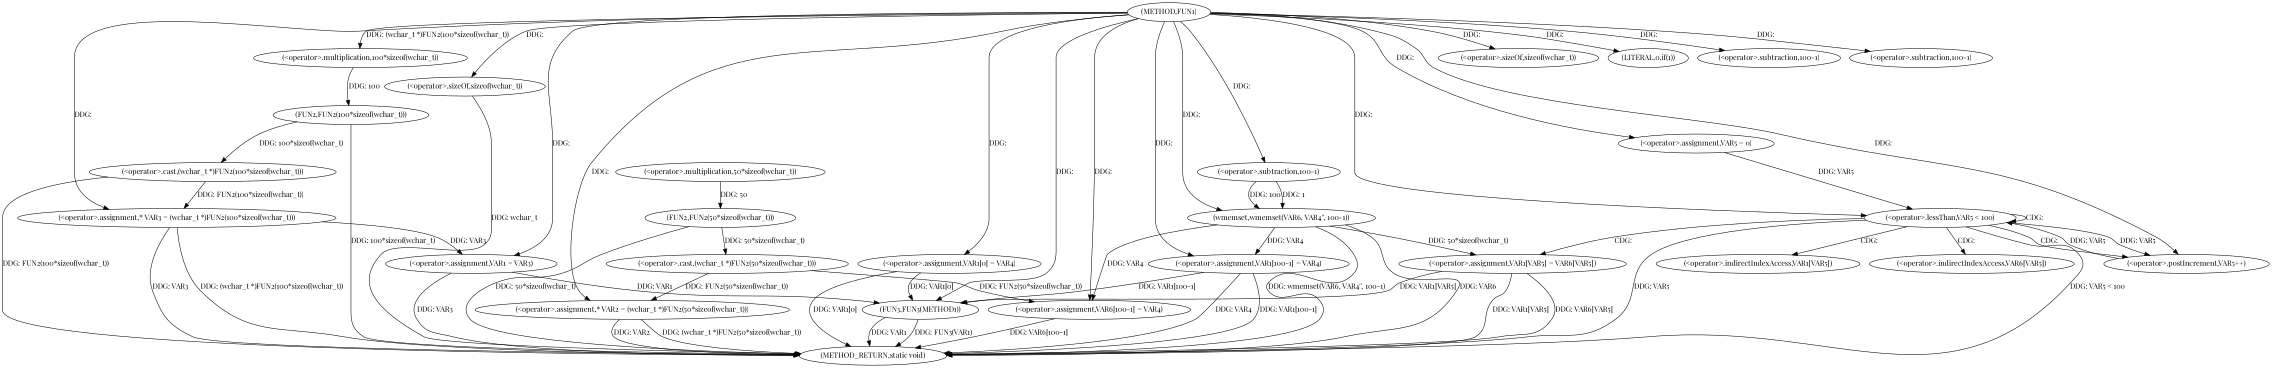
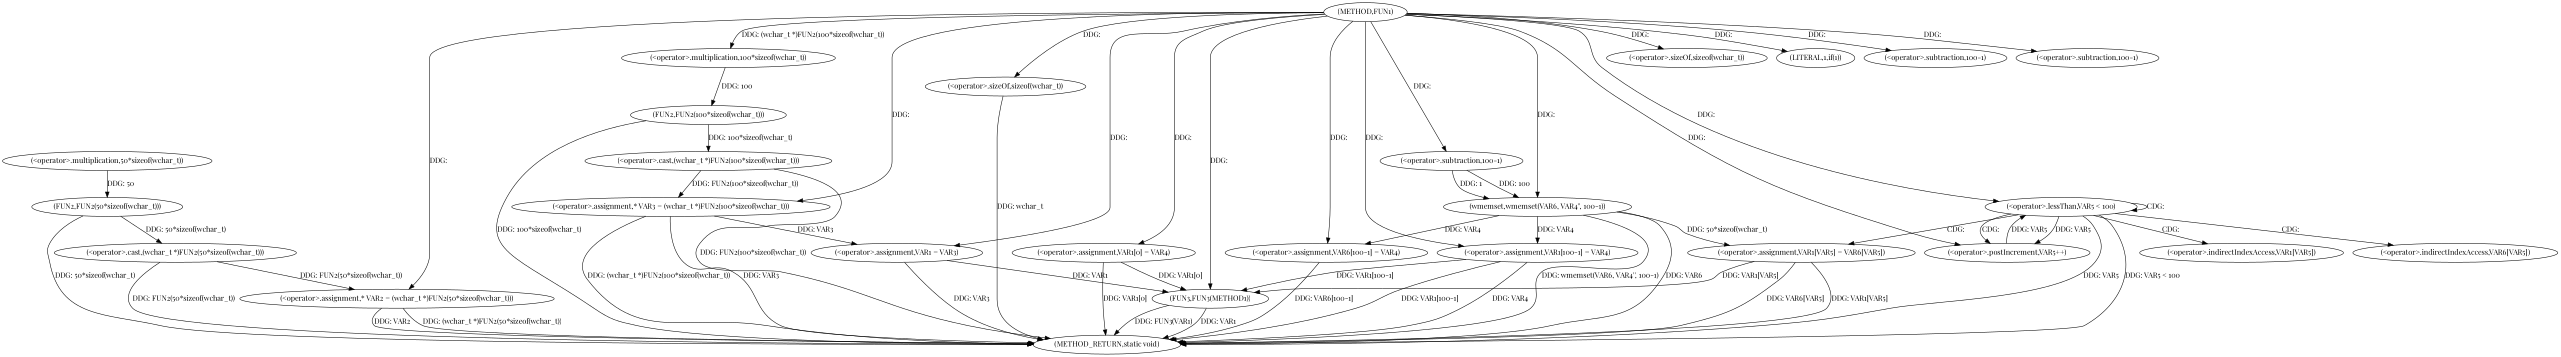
(1648, 58) -> (1816, 58)
(1696, 144) -> none
(921, 279) -> (477, 337)
